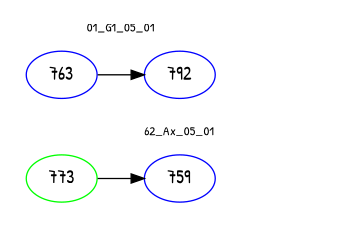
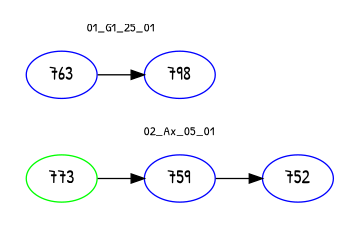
(121, 28) -> (121, 28)
(180, 75) -> (180, 75)
(180, 132) -> (180, 132)
none -> (298, 178)
